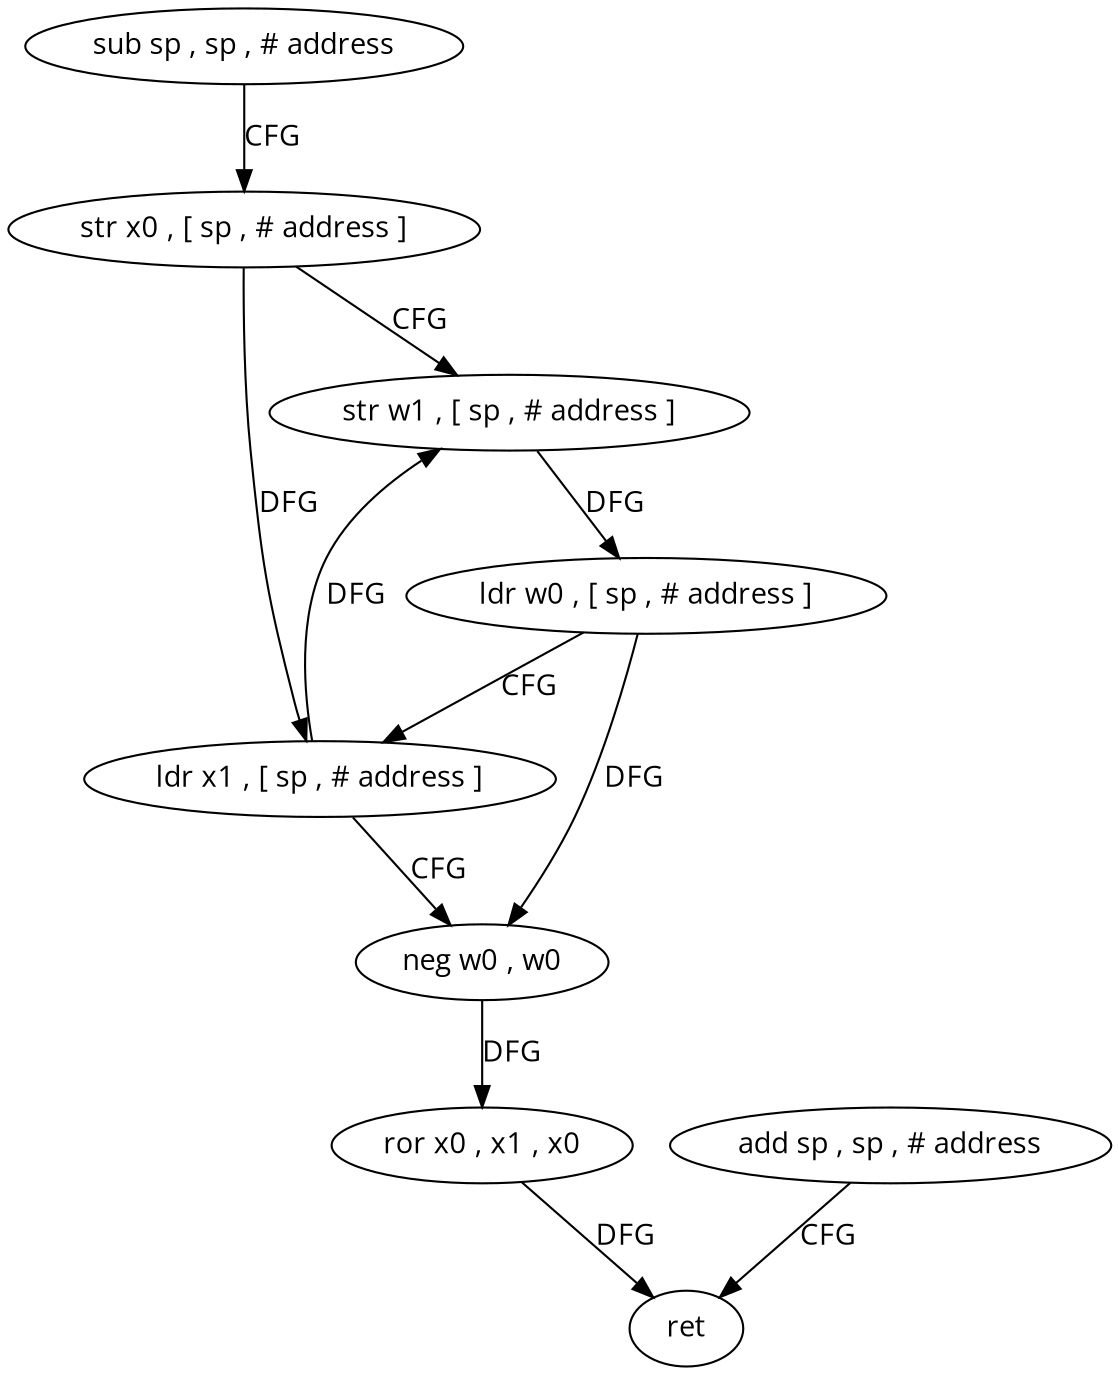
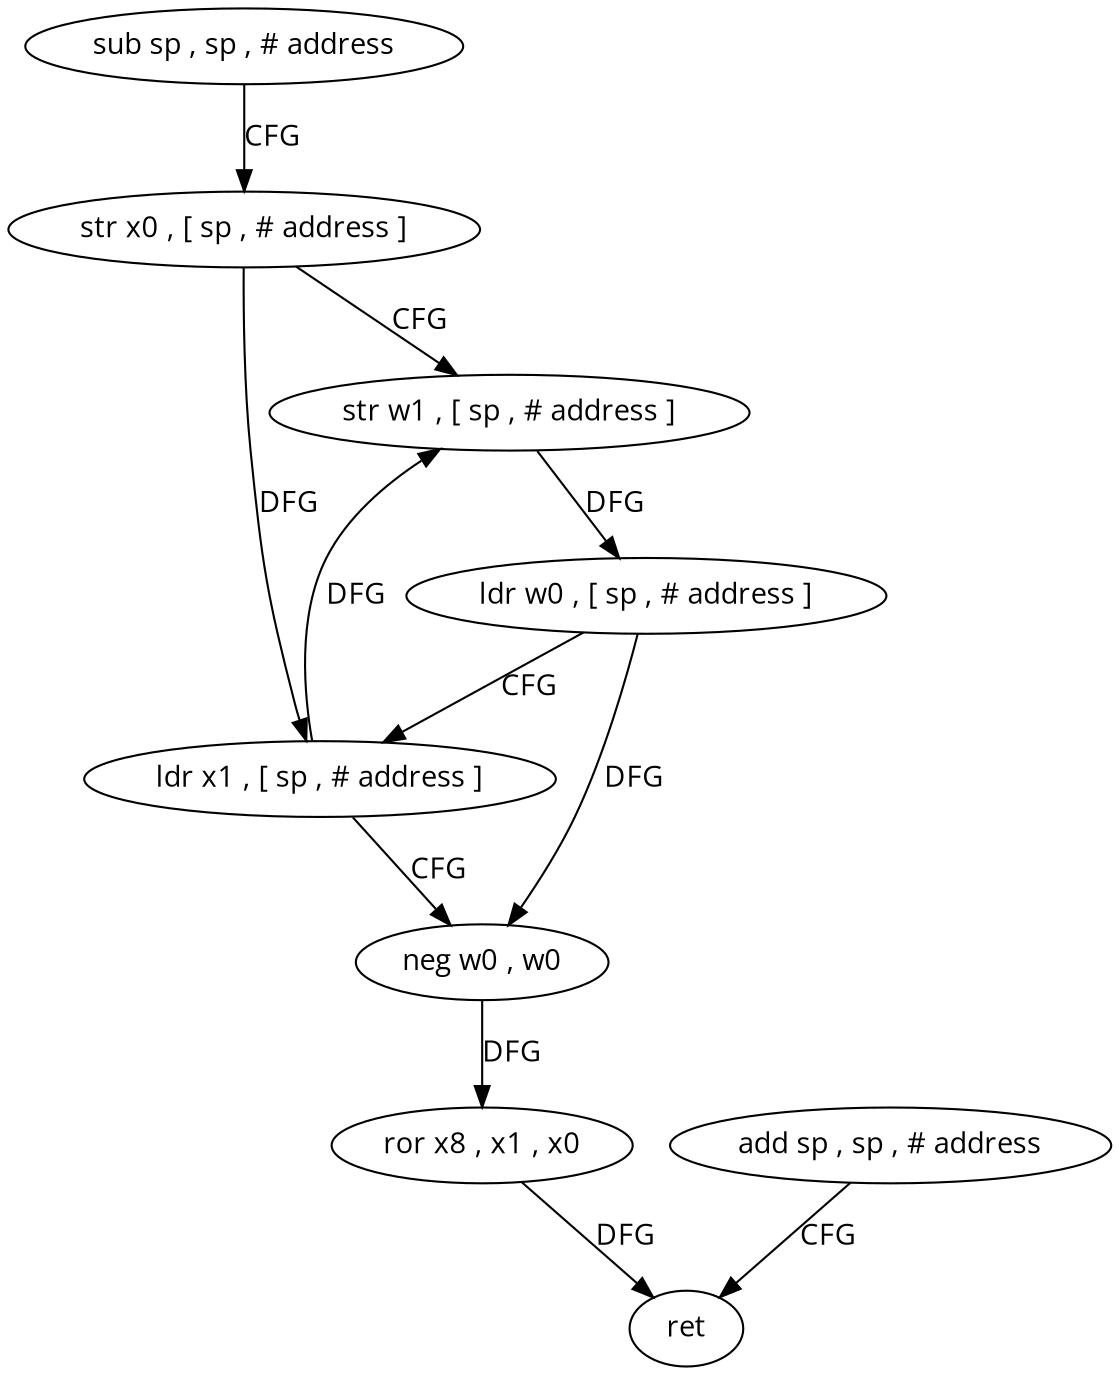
(482, 1145) -> (482, 1145)
